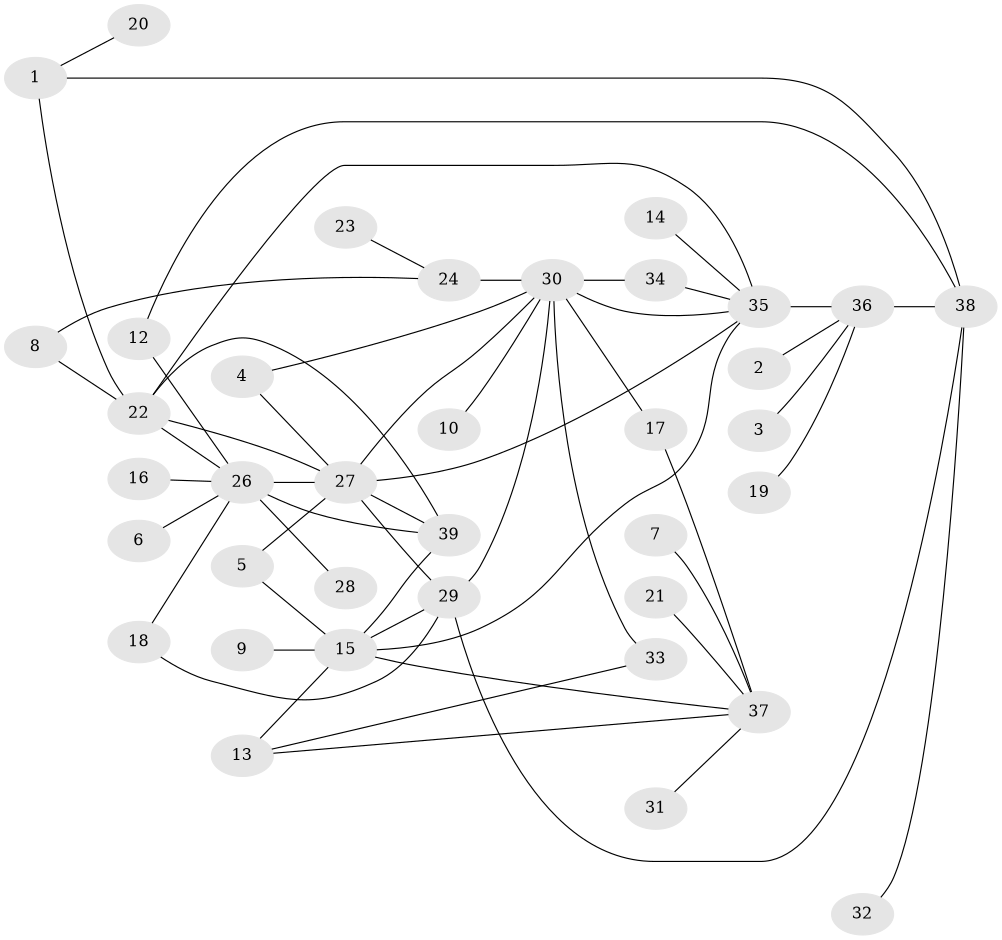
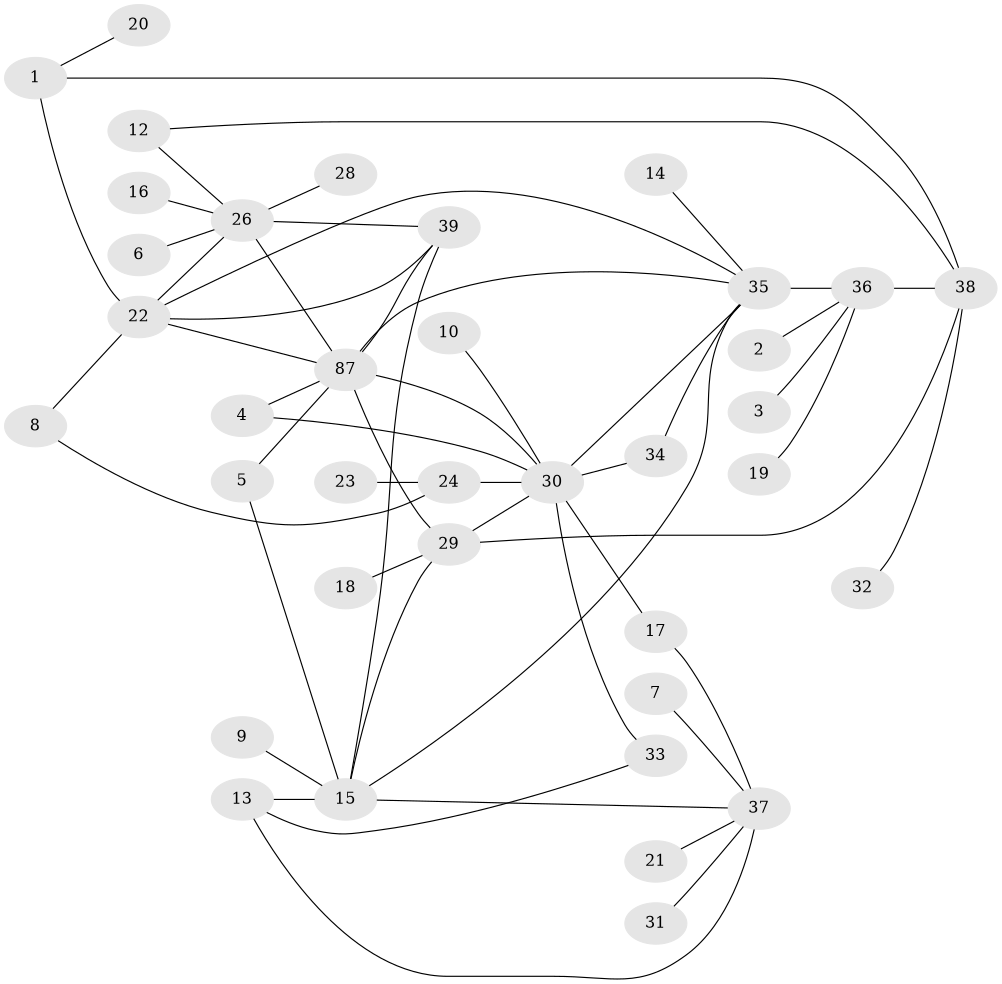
(346, 482) -> (346, 370)
(191, 562) -> none
